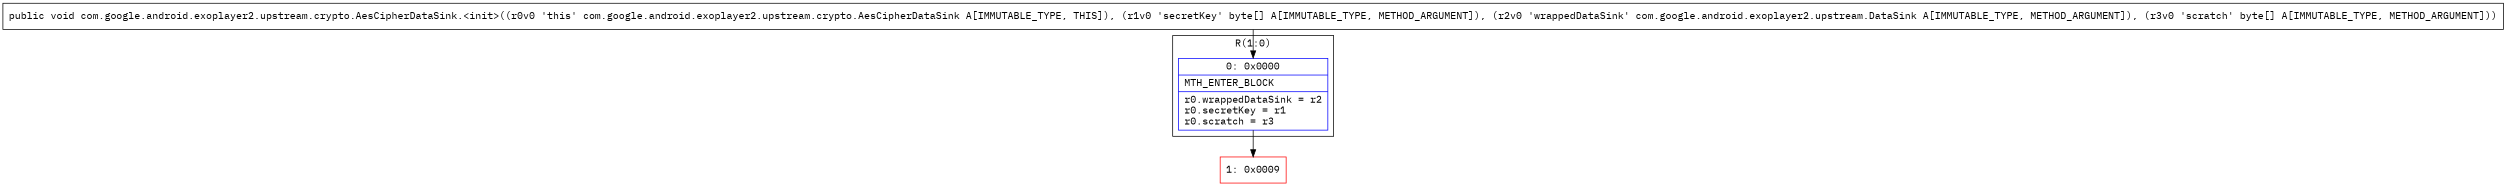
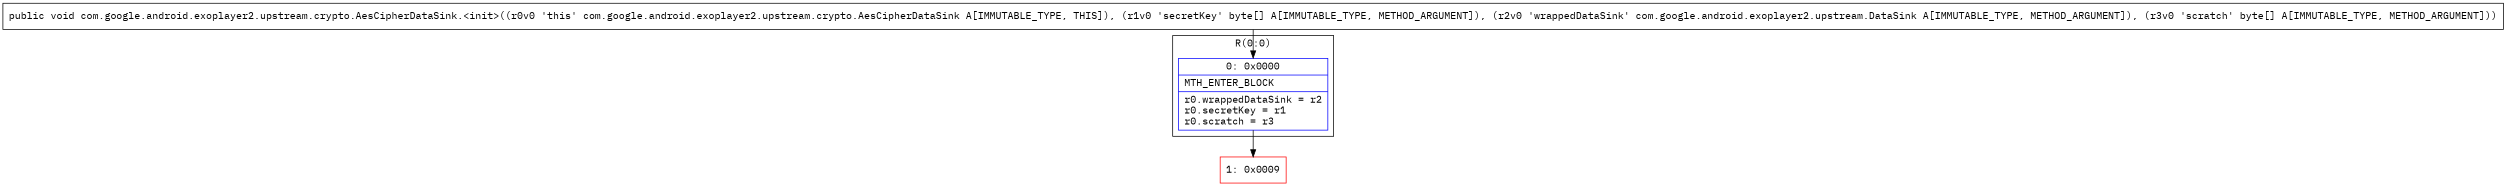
(1253, 44) -> (1253, 44)
